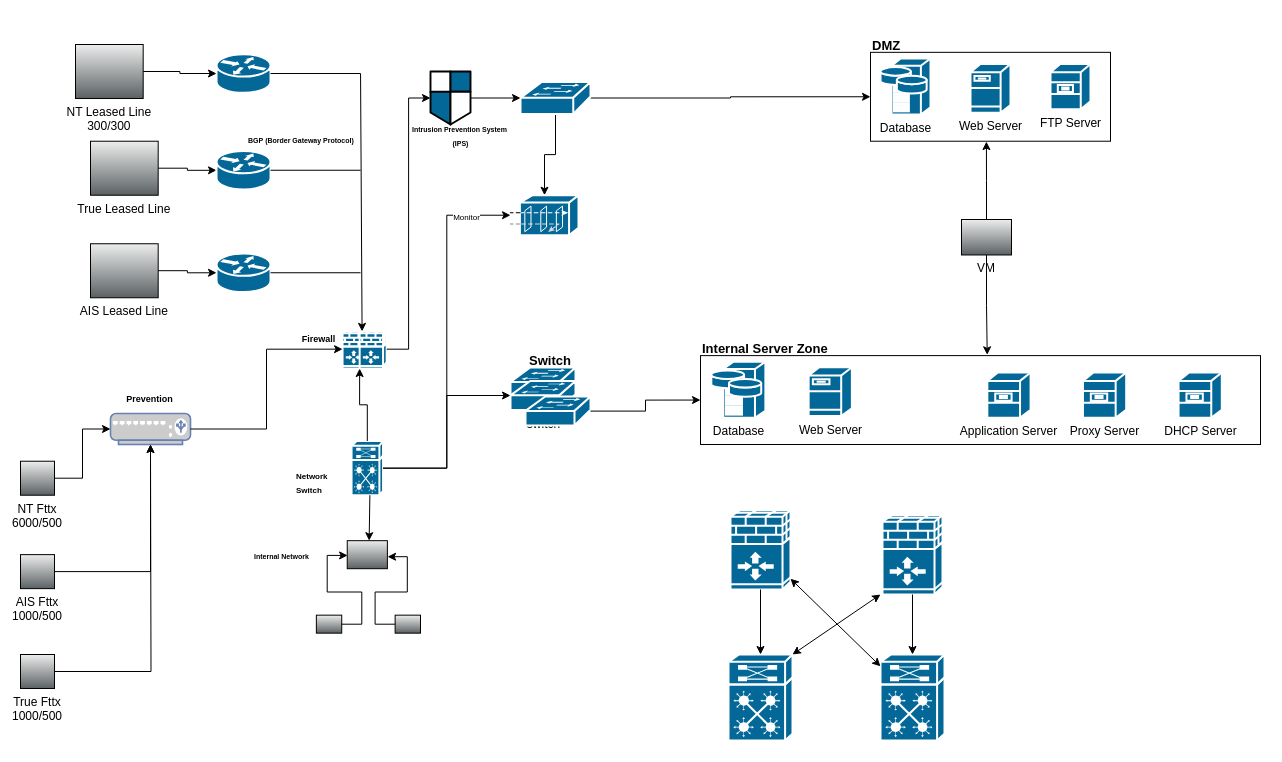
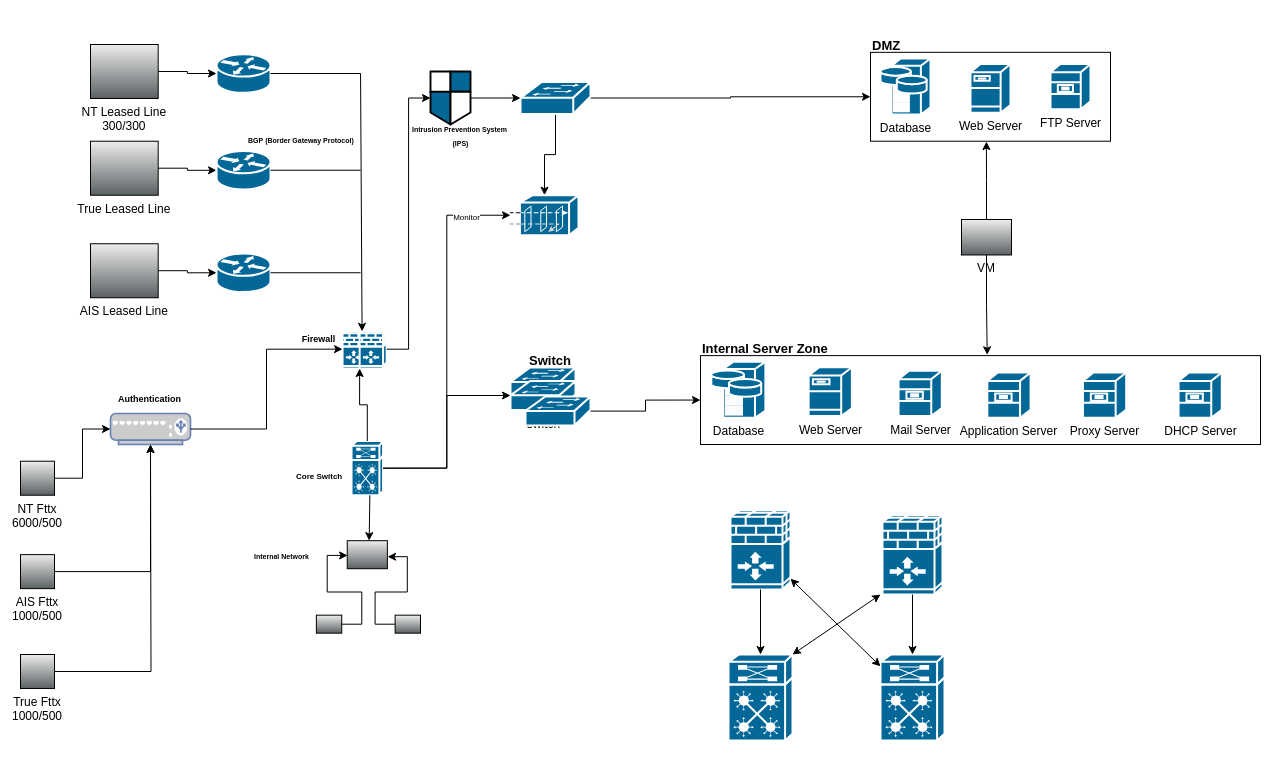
(109, 72) -> (124, 72)
none -> (920, 393)
(150, 399) -> (150, 406)
(320, 483) -> (320, 483)
